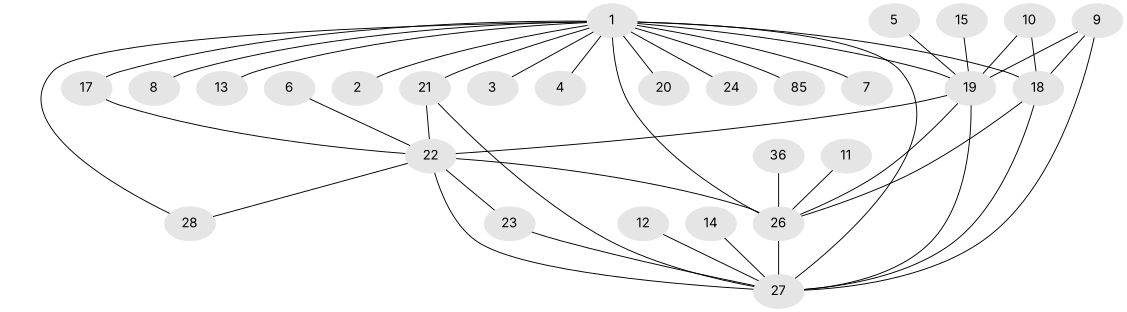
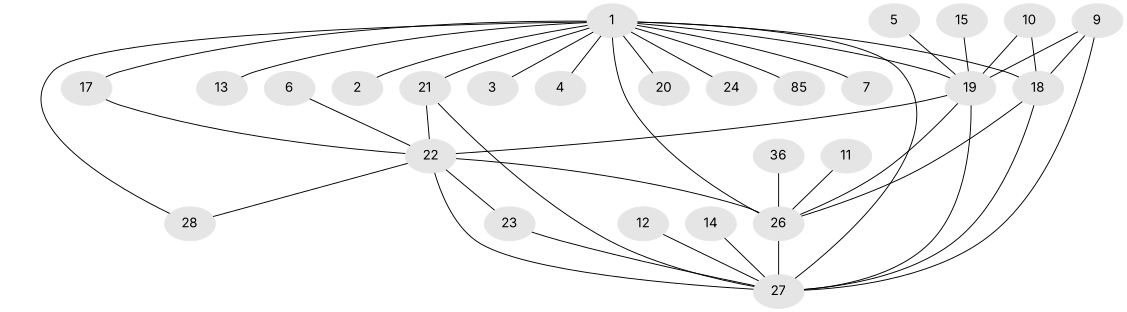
(154, 88) -> none
